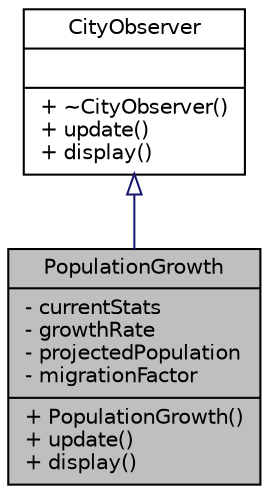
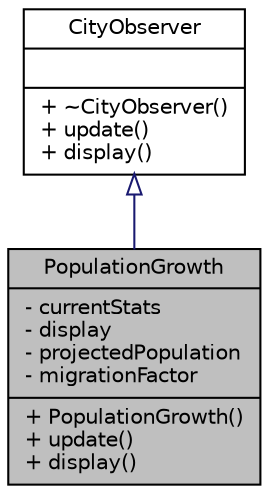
(91, 331) -> (69, 331)
